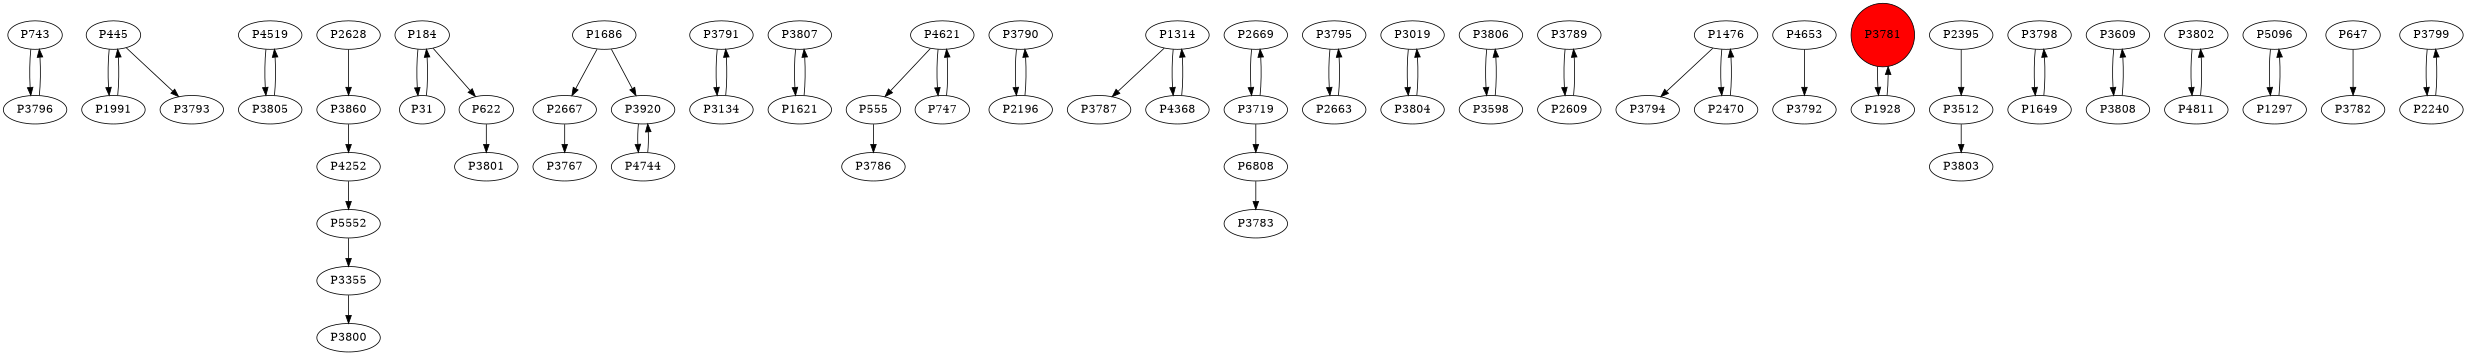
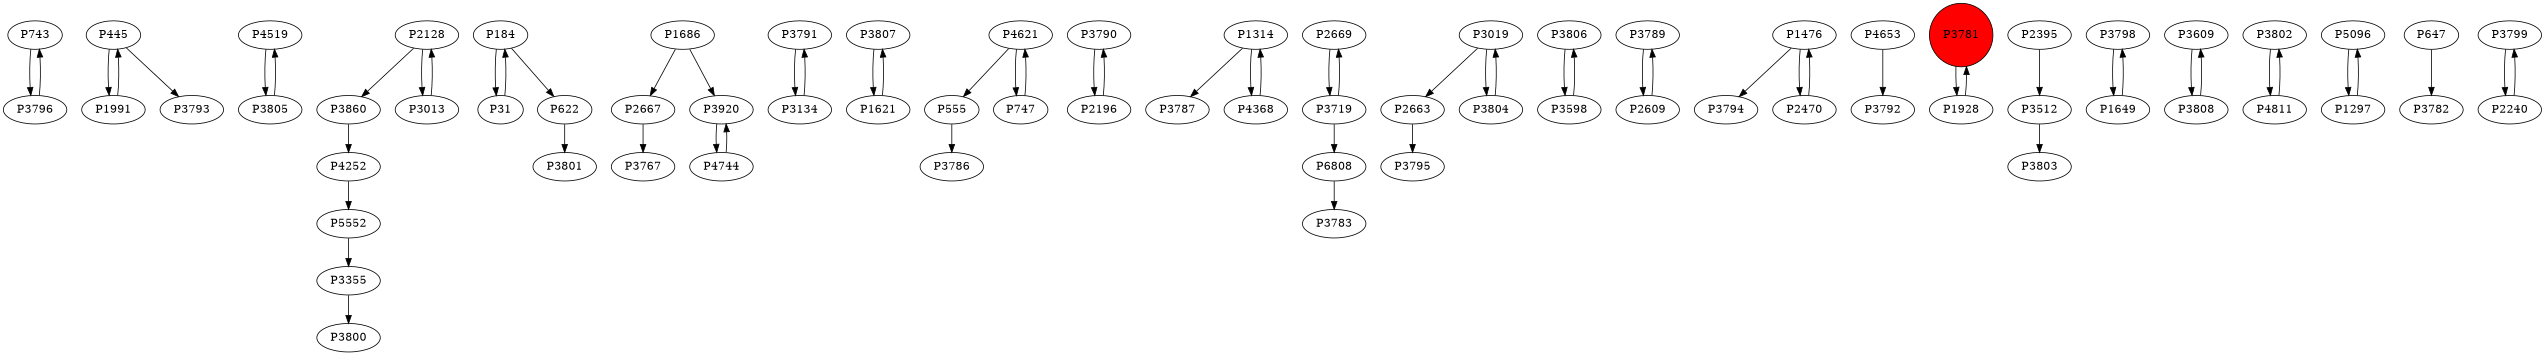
(349, 35) -> (427, 35)
(1329, 68) -> (1455, 70)
none -> (427, 110)
